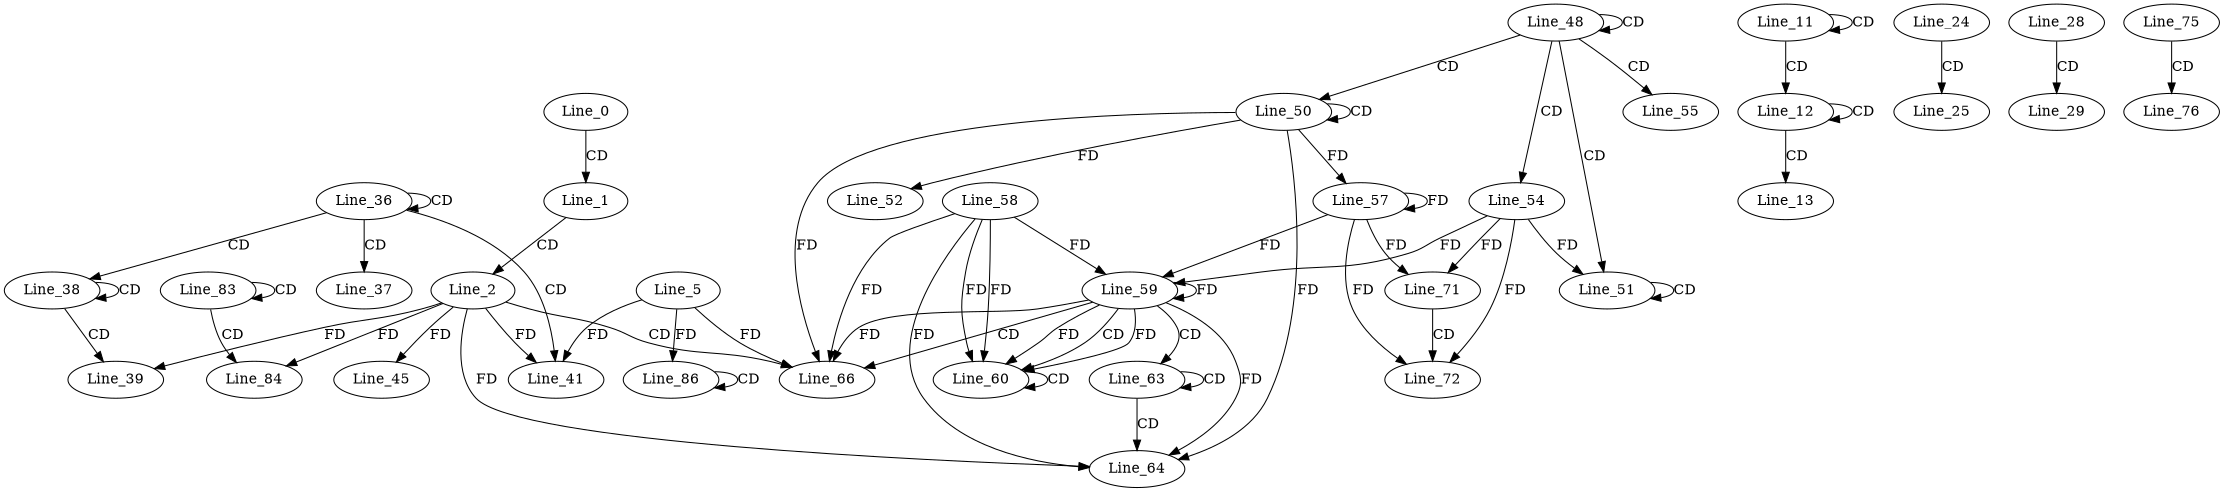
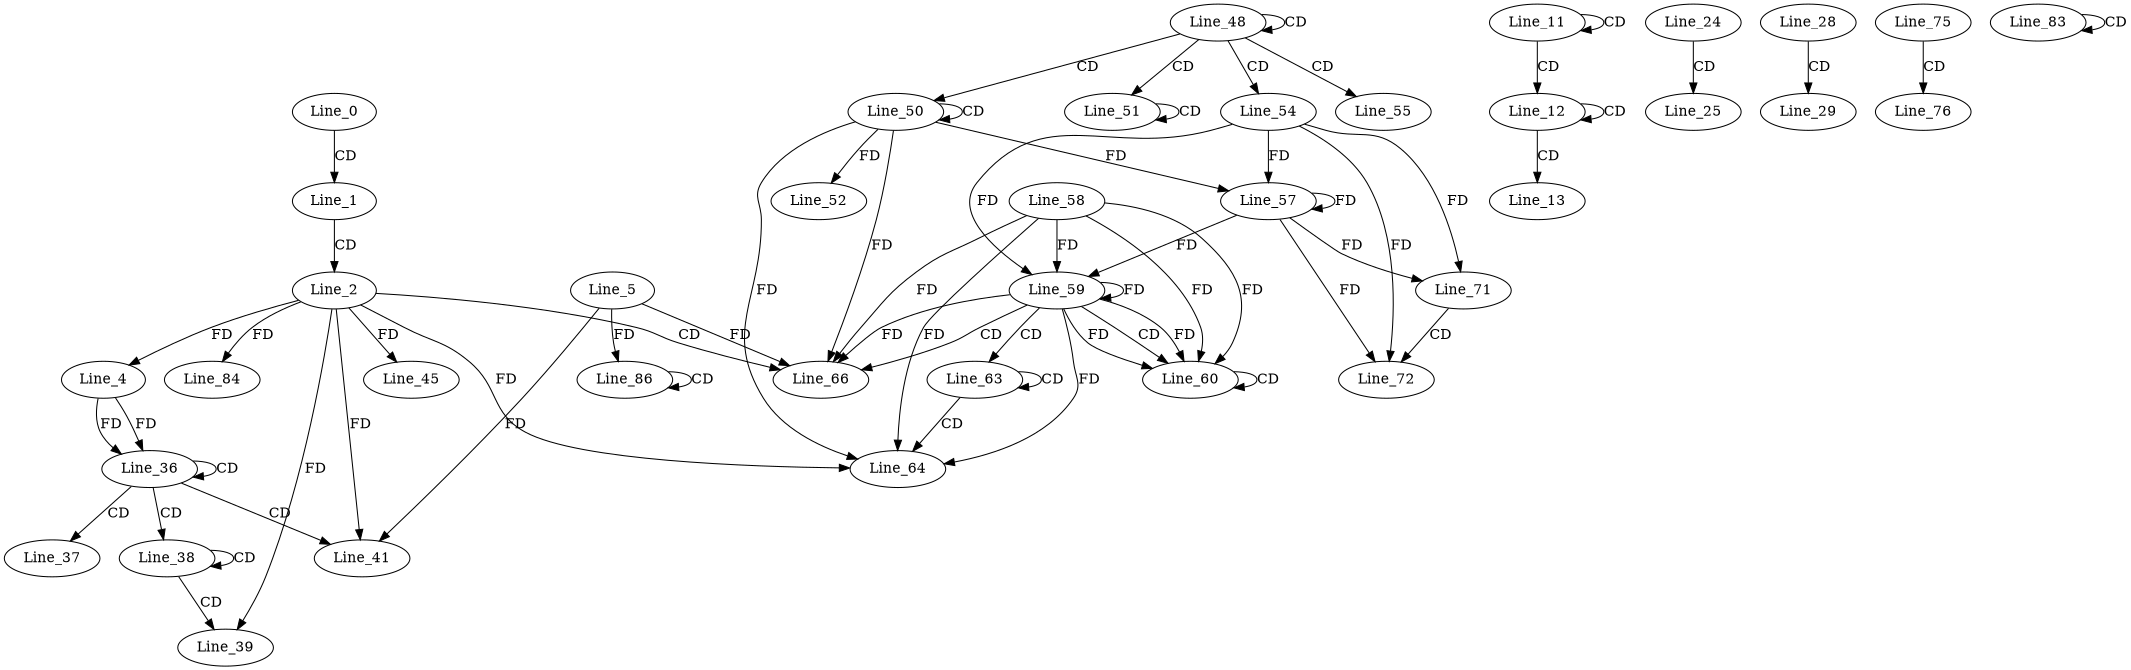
(1549, 246) -> (1268, 151)
(217, 333) -> none
none -> (103, 380)
